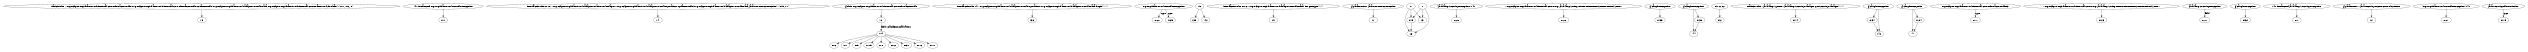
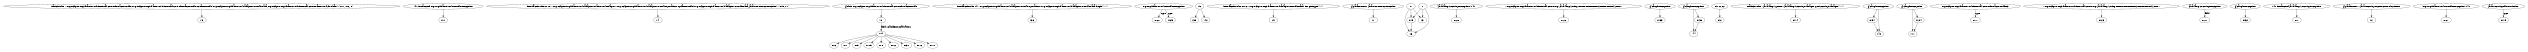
(1913, 34) -> (1913, 34)
